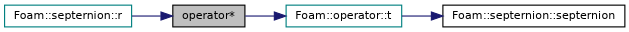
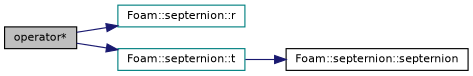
(146, 16) -> (91, 30)
(344, 16) -> (181, 60)
